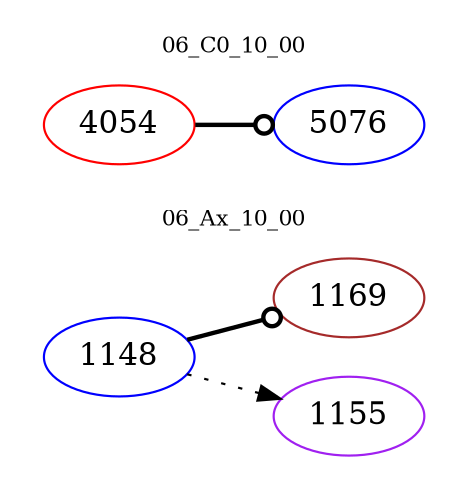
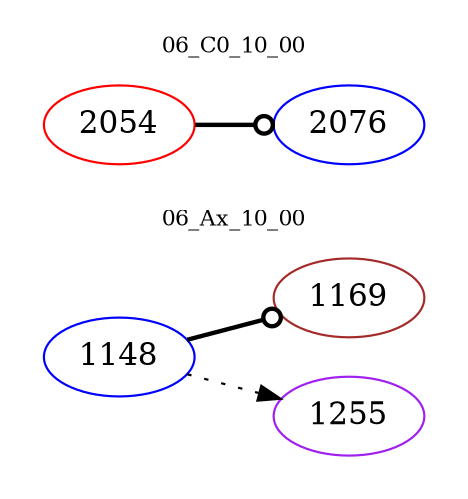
(119, 125) -> (119, 125)
(349, 125) -> (349, 125)
(349, 416) -> (349, 416)
